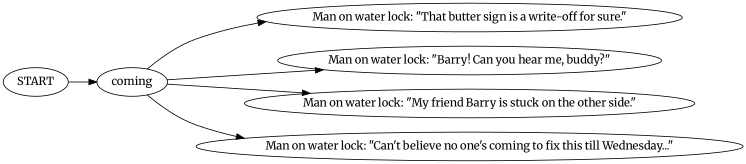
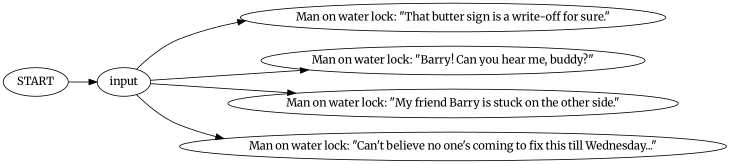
(132, 82) -> (124, 82)
